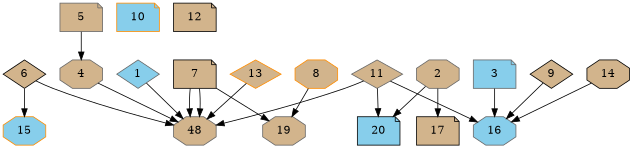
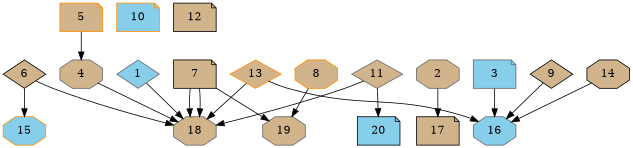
(81, 17) -> (81, 17)
(412, 99) -> none
(430, 100) -> (369, 101)
(195, 131) -> (195, 131)
